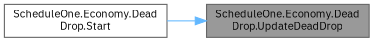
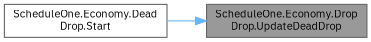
(288, 21) -> (287, 21)
